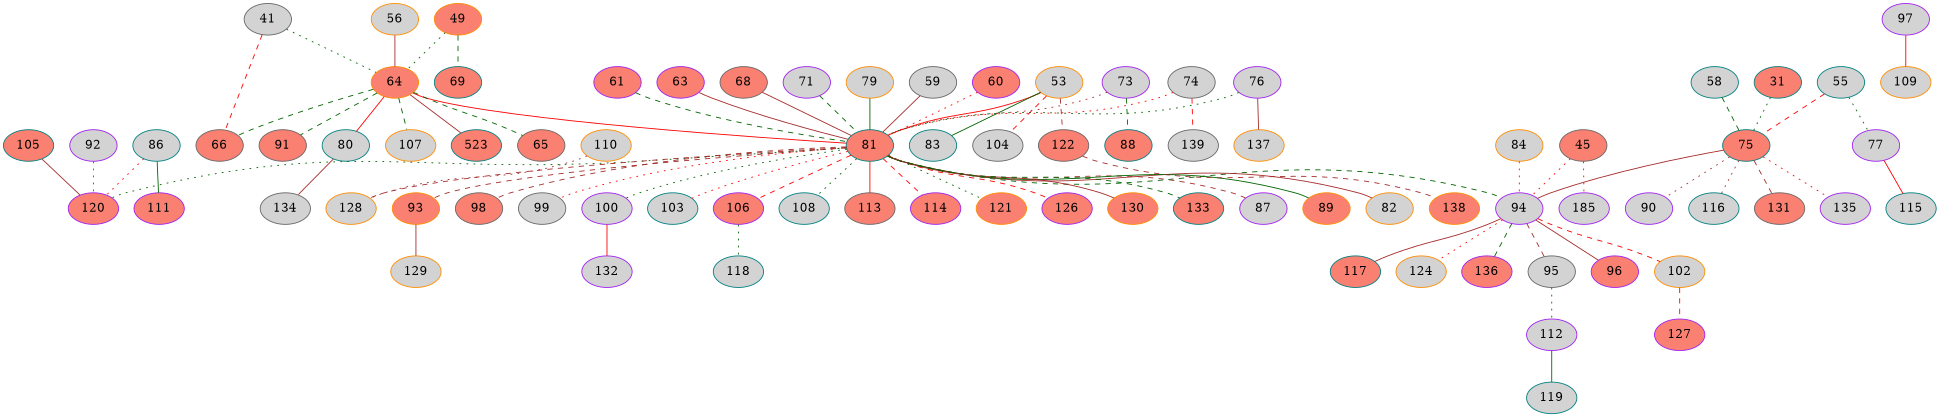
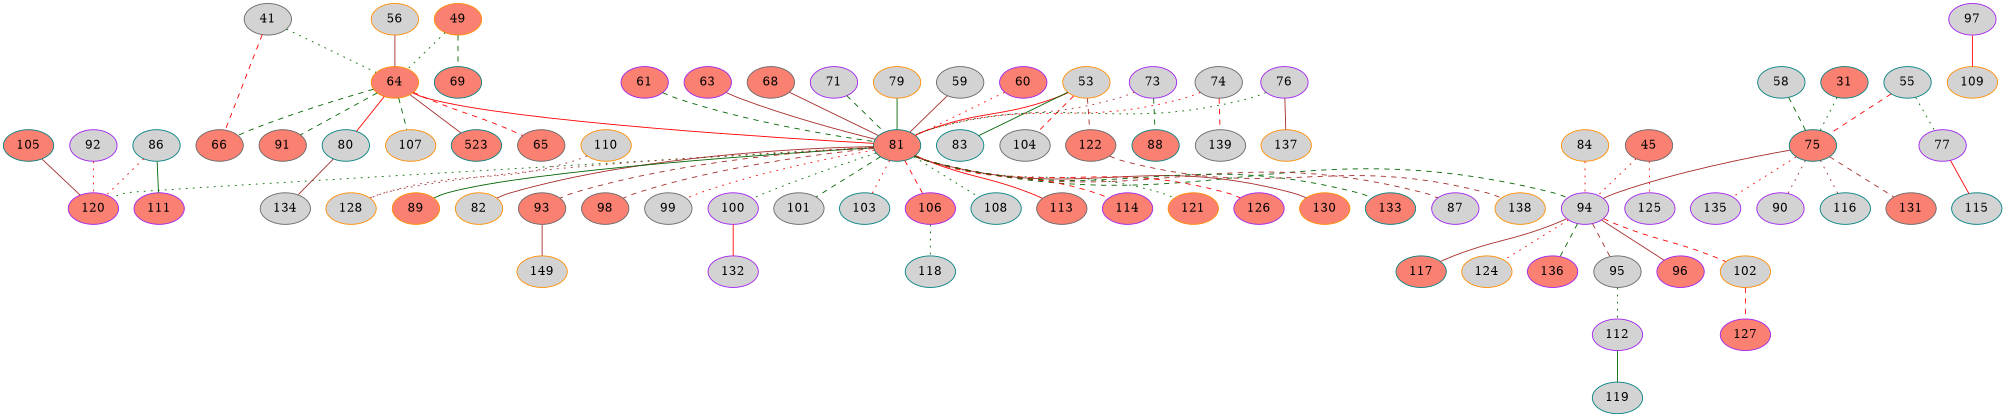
(468, 114) -> (468, 114)
(607, 164) -> (621, 163)
(416, 209) -> (542, 209)
none -> (799, 209)
(1454, 209) -> (1520, 209)
(1584, 209) -> (1650, 209)
(416, 272) -> (542, 272)
